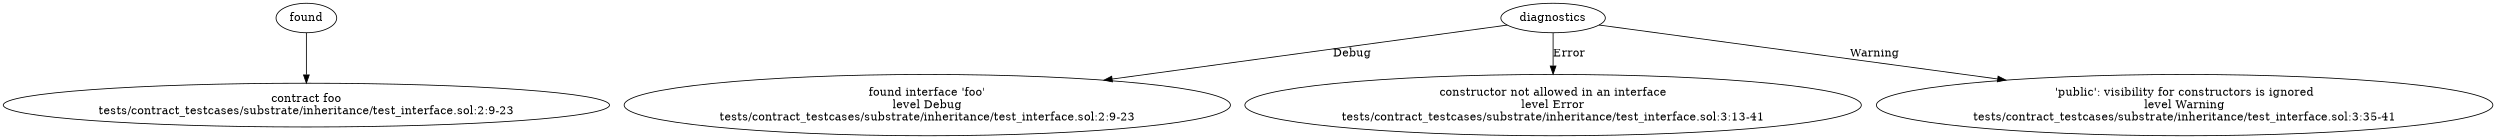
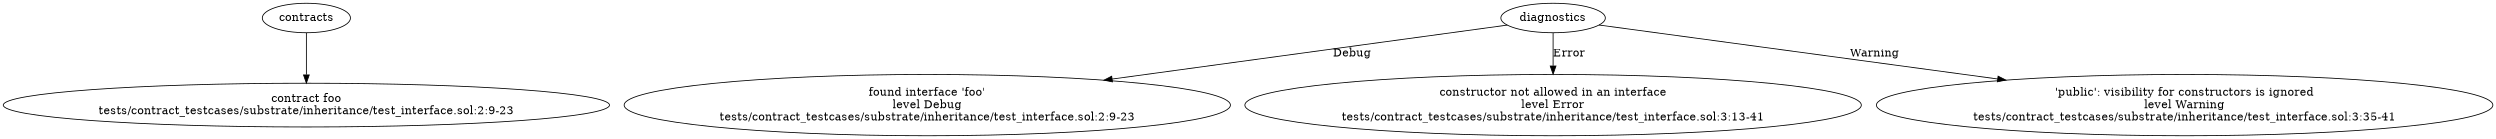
(306, 18) -> (306, 18)
